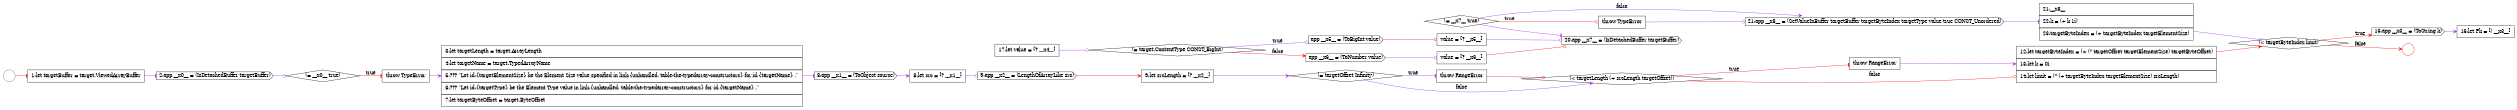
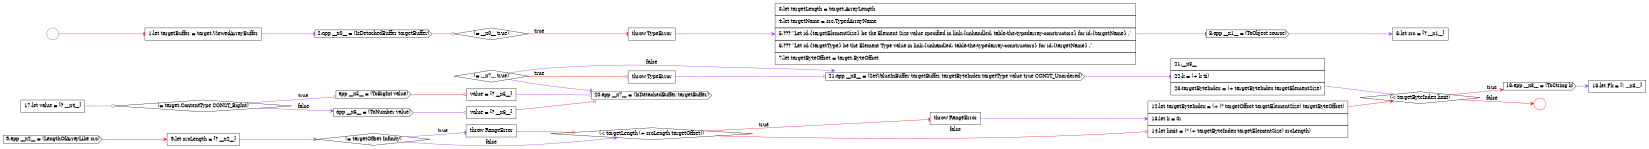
(2060, 22) -> (1192, 77)
(1266, 54) -> (295, 110)
(498, 64) -> (828, 22)
(278, 76) -> (442, 34)
(970, 76) -> none
